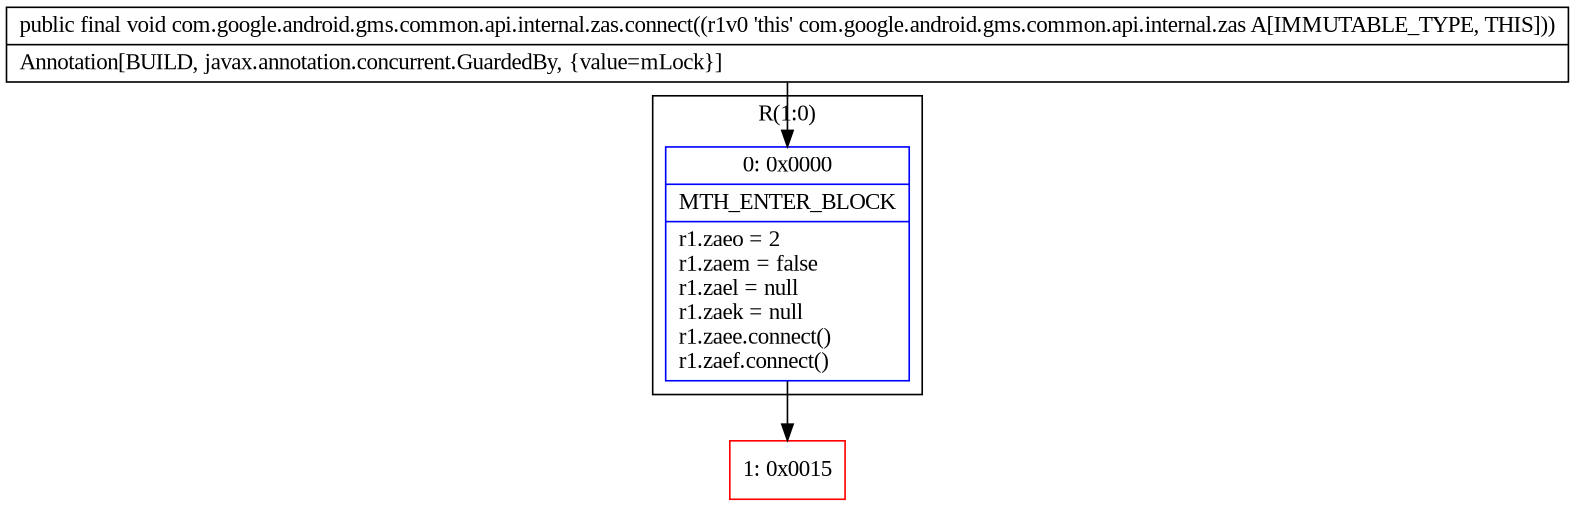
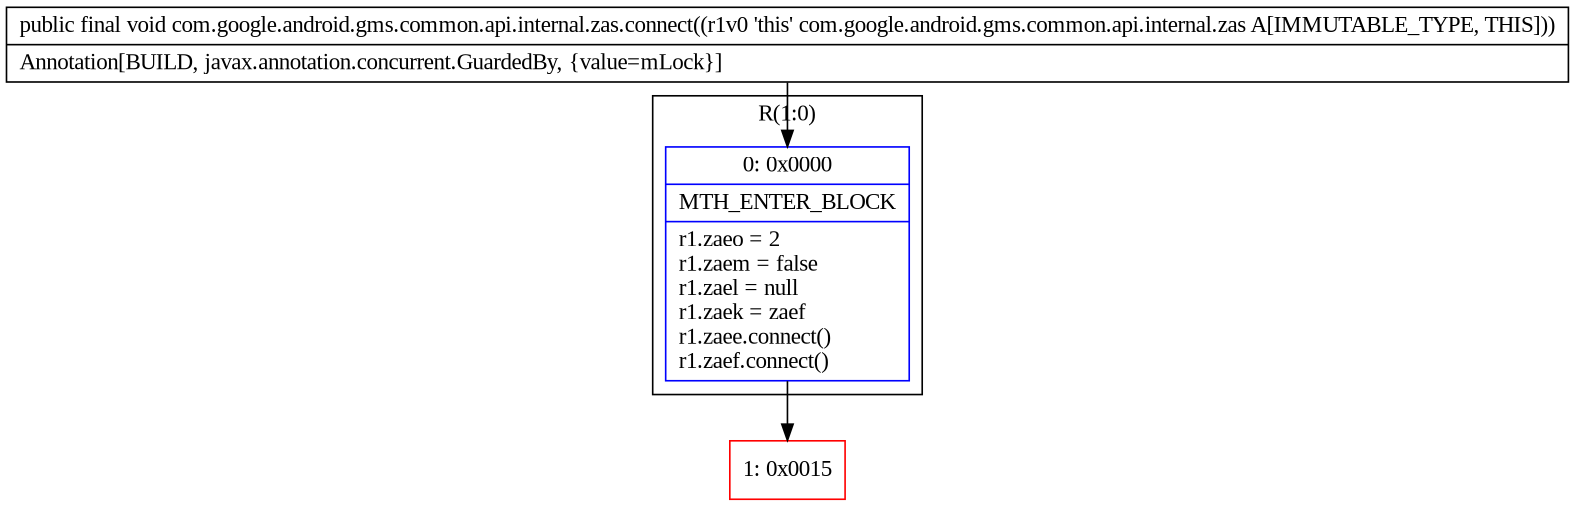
(741, 313) -> (743, 313)
